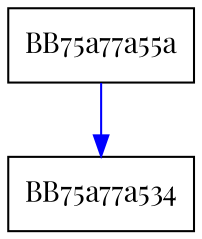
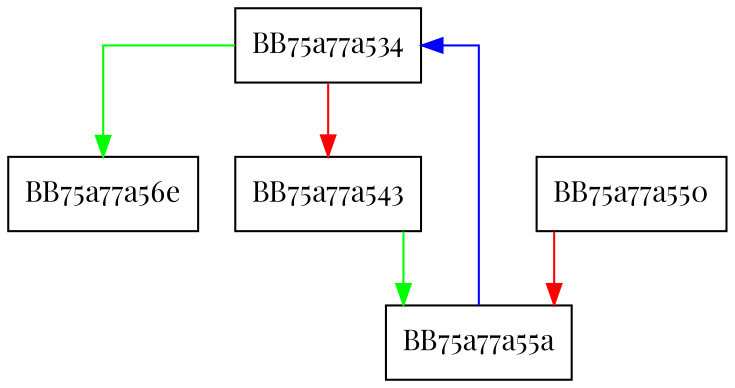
none -> (103, 194)
none -> (328, 194)
none -> (632, 194)
